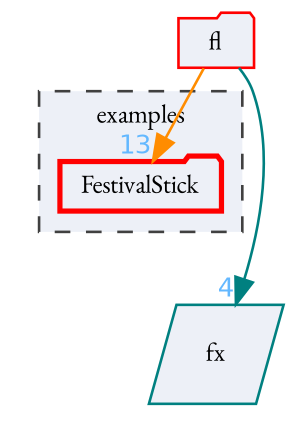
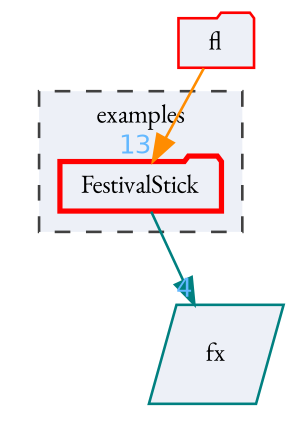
(263, 172) -> (168, 248)
